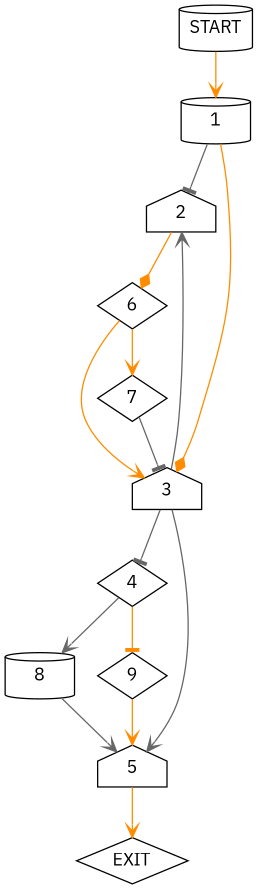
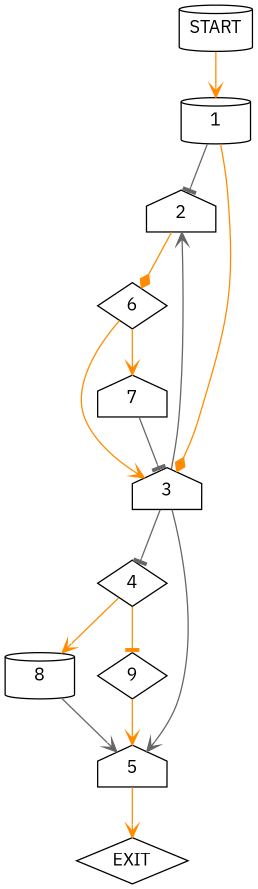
(132, 398) -> (132, 398)
(95, 621) -> (95, 621)
